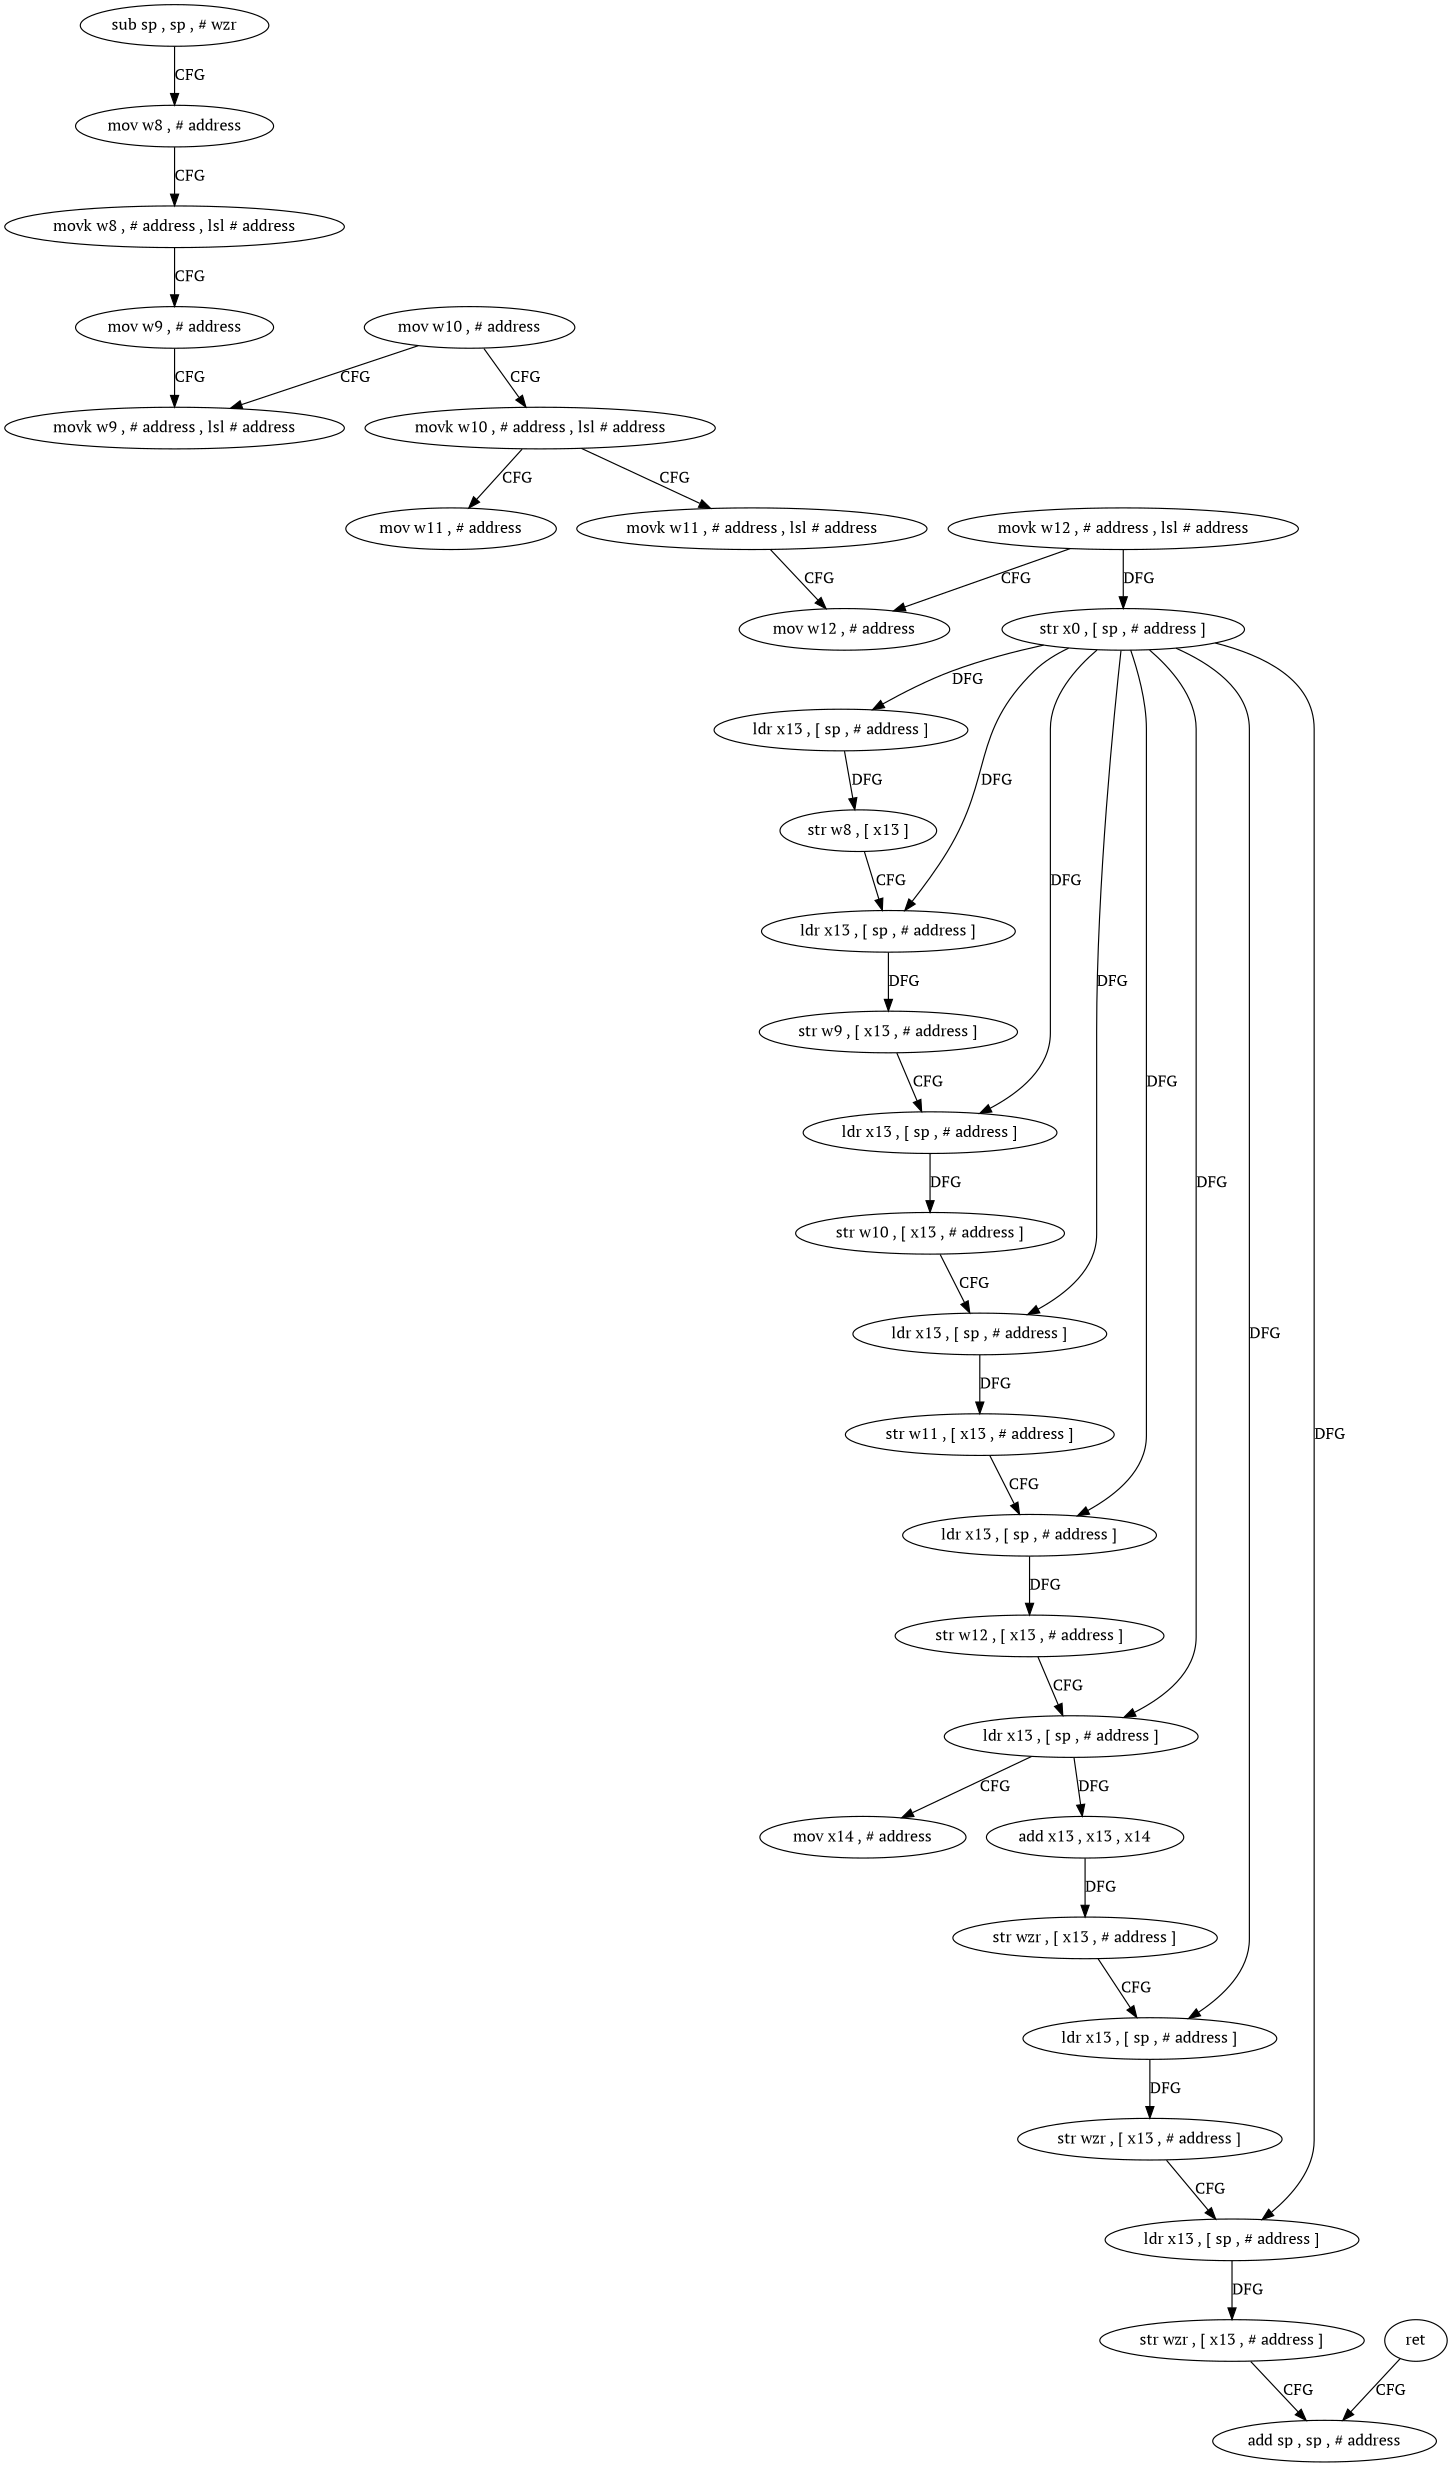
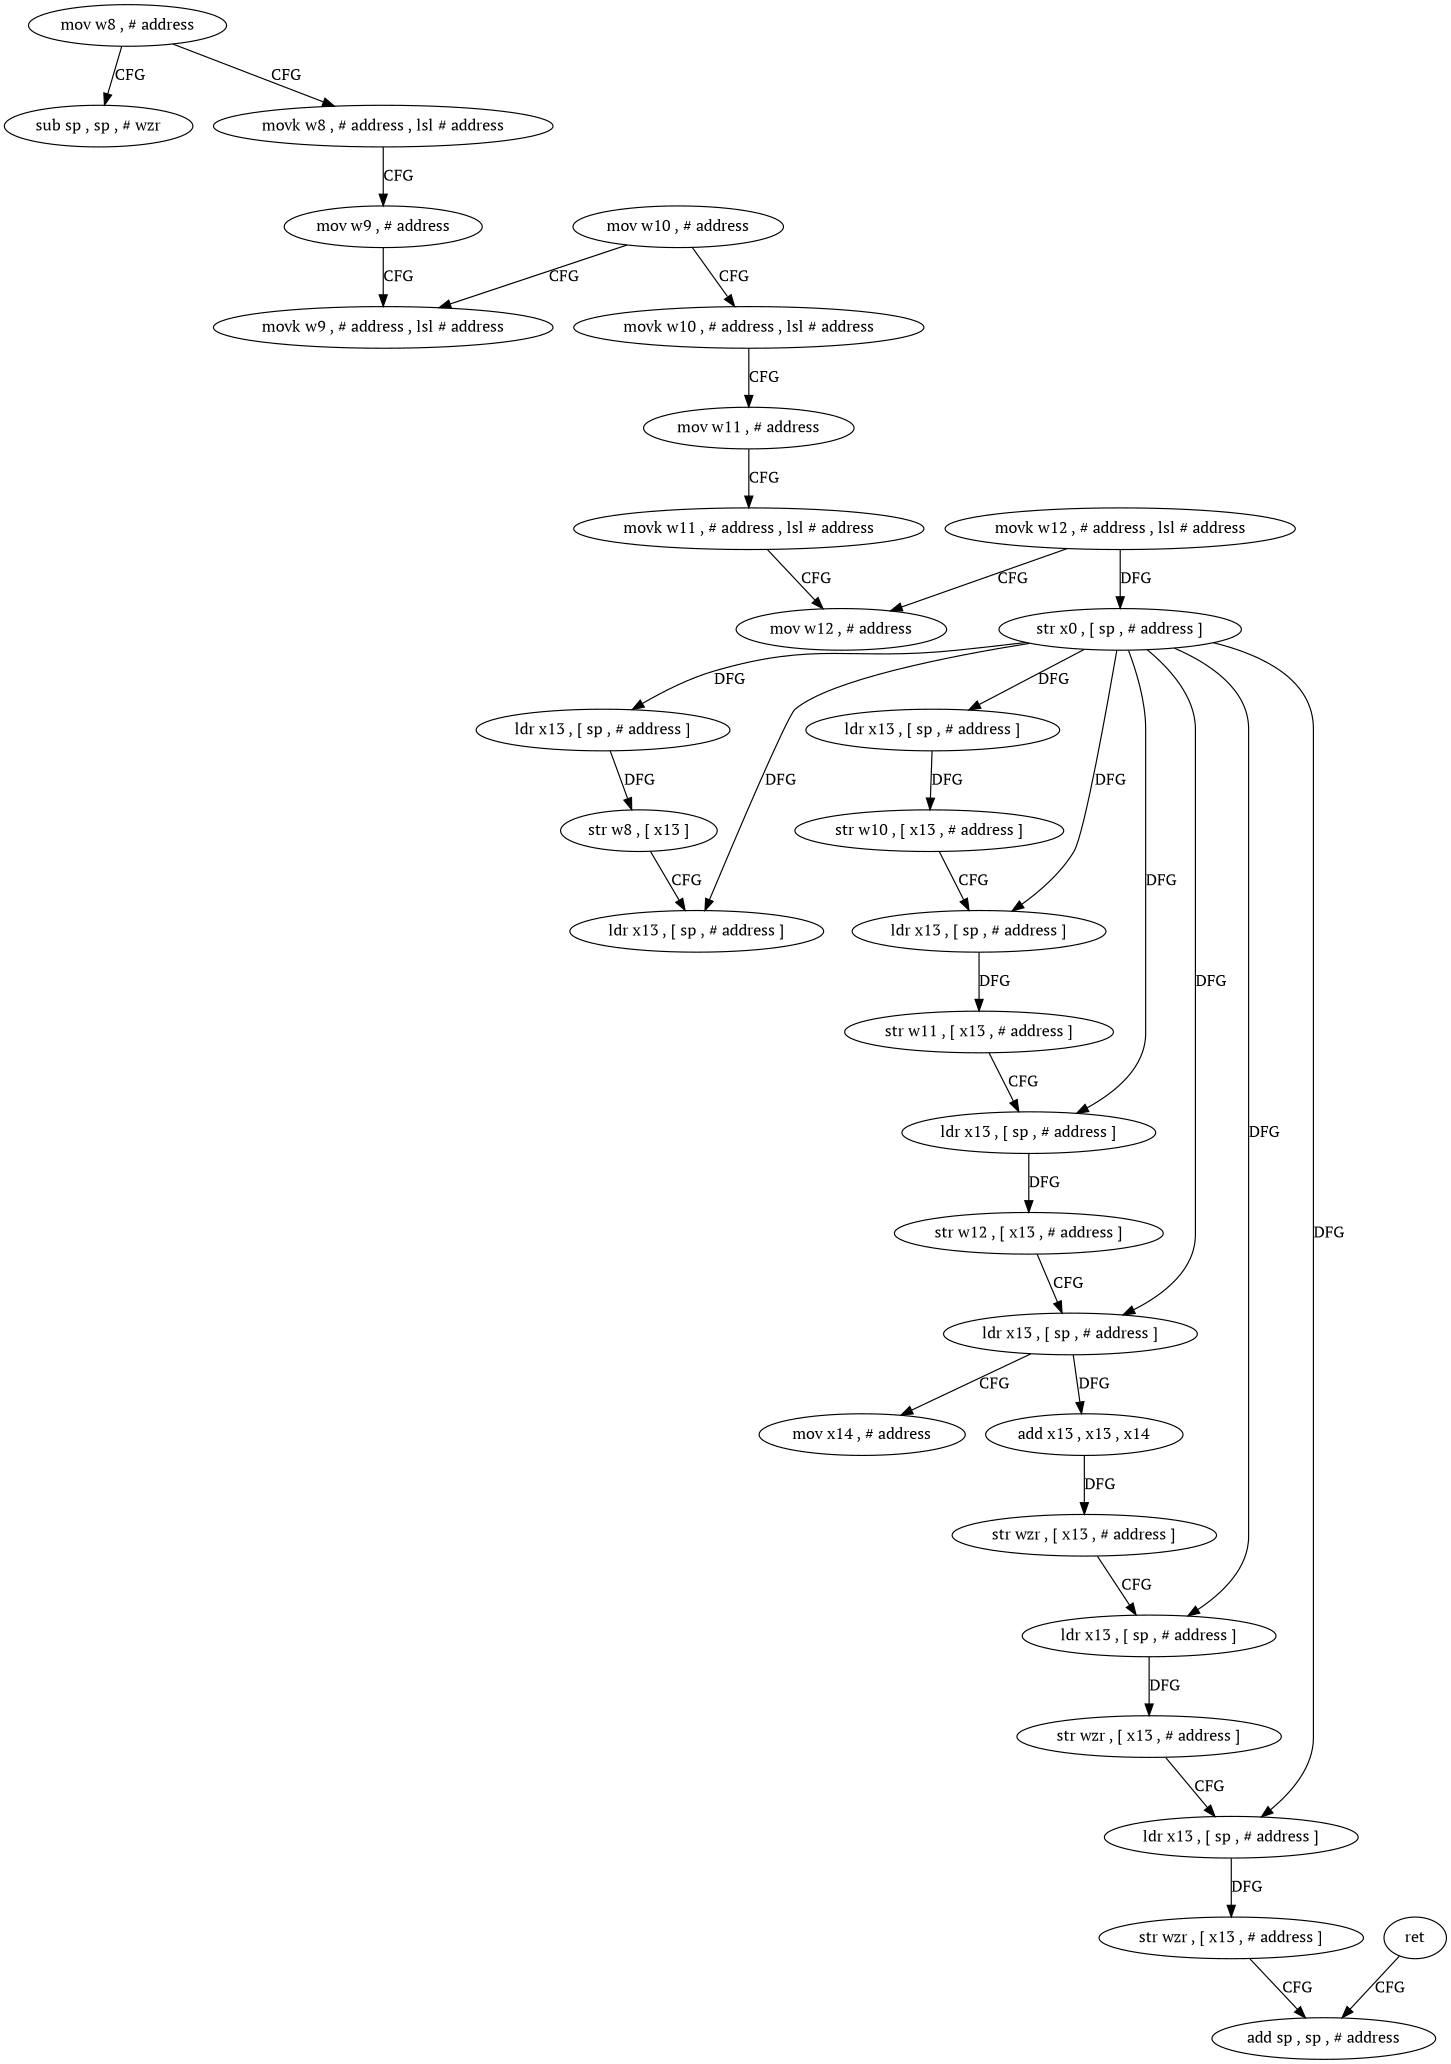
(175, 70) -> (115, 70)
(641, 476) -> (749, 473)
(888, 1032) -> none
